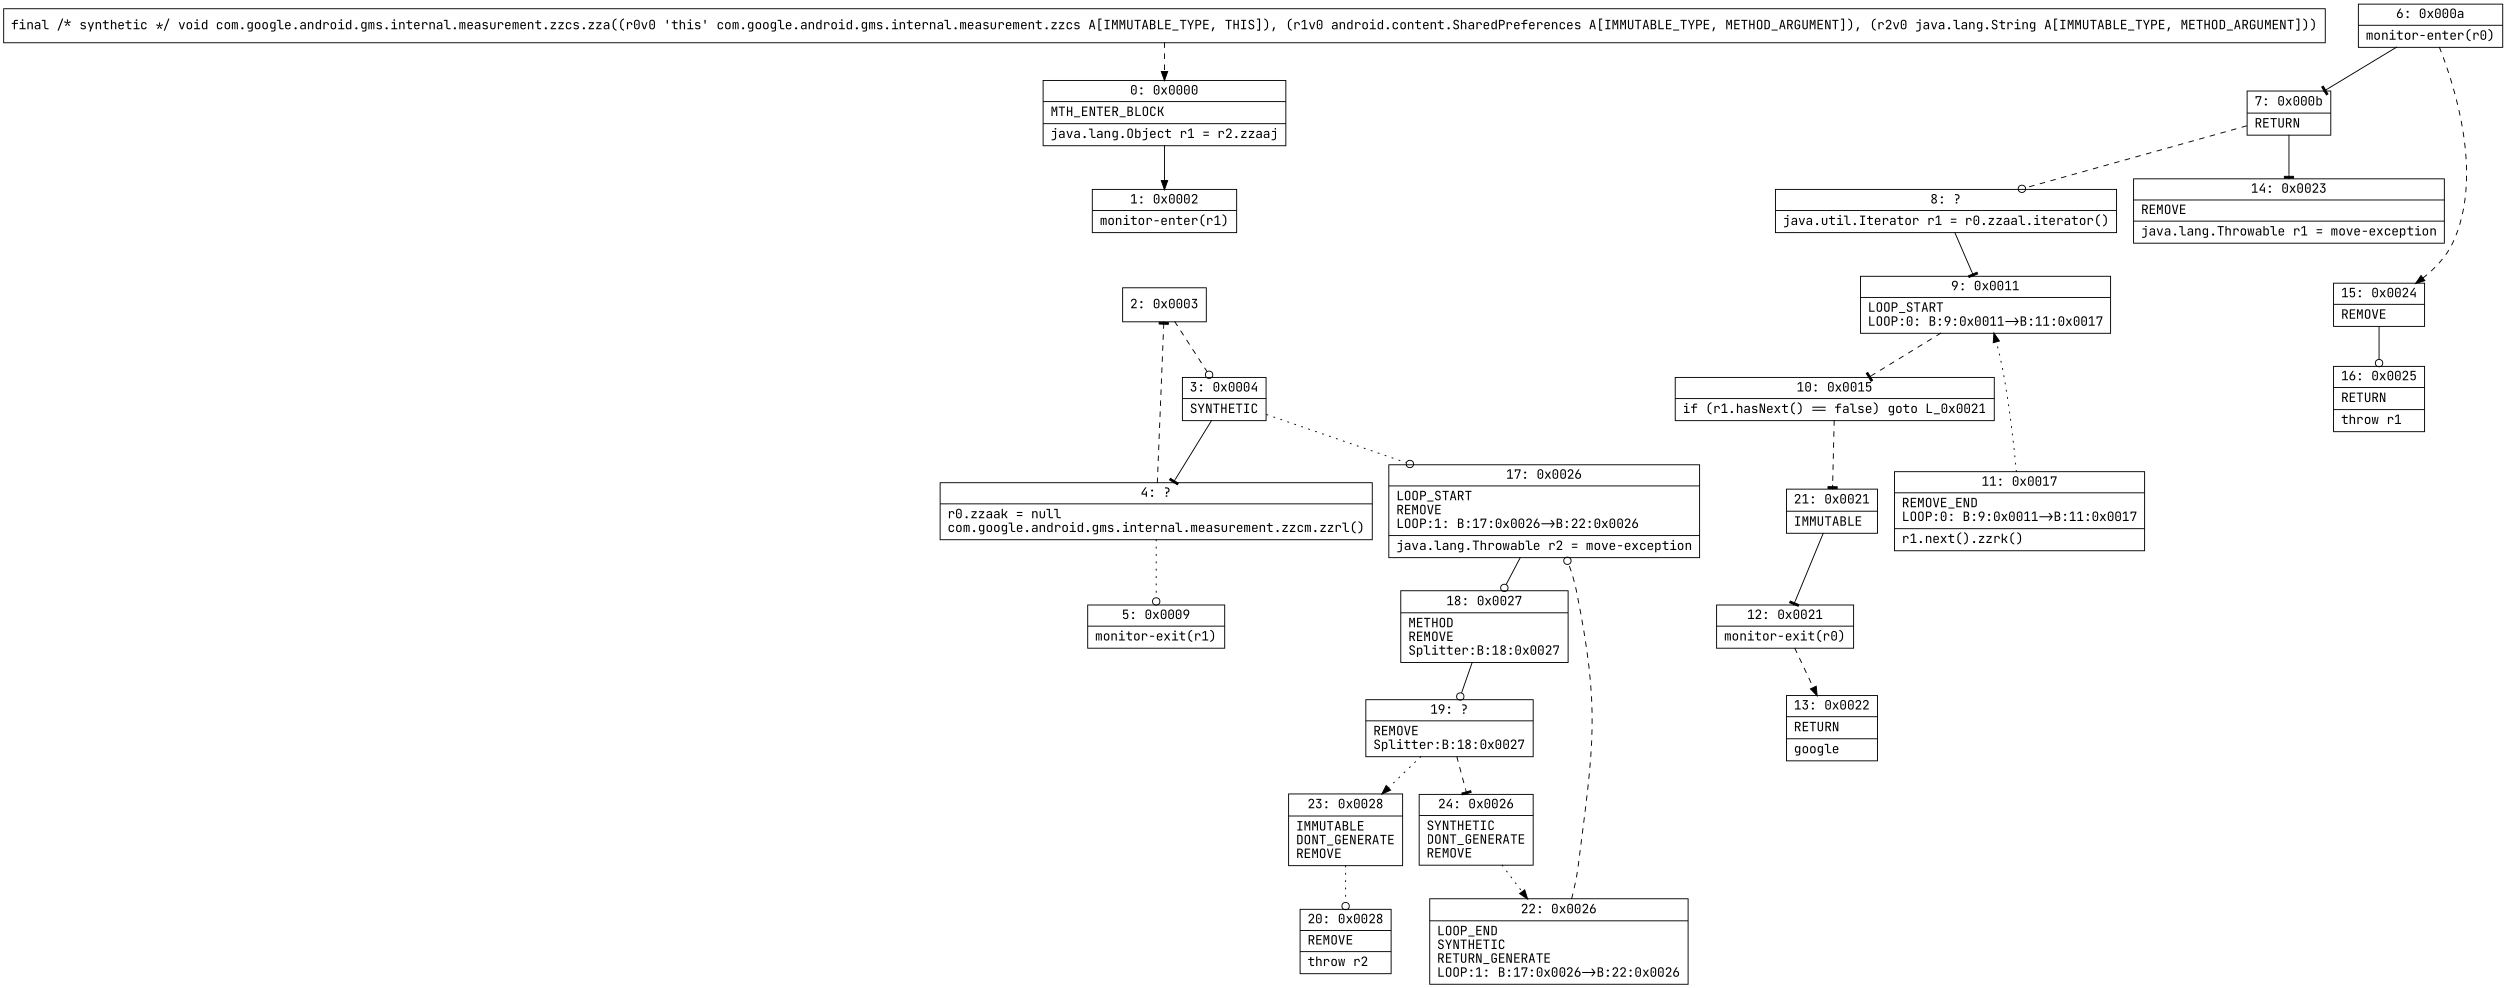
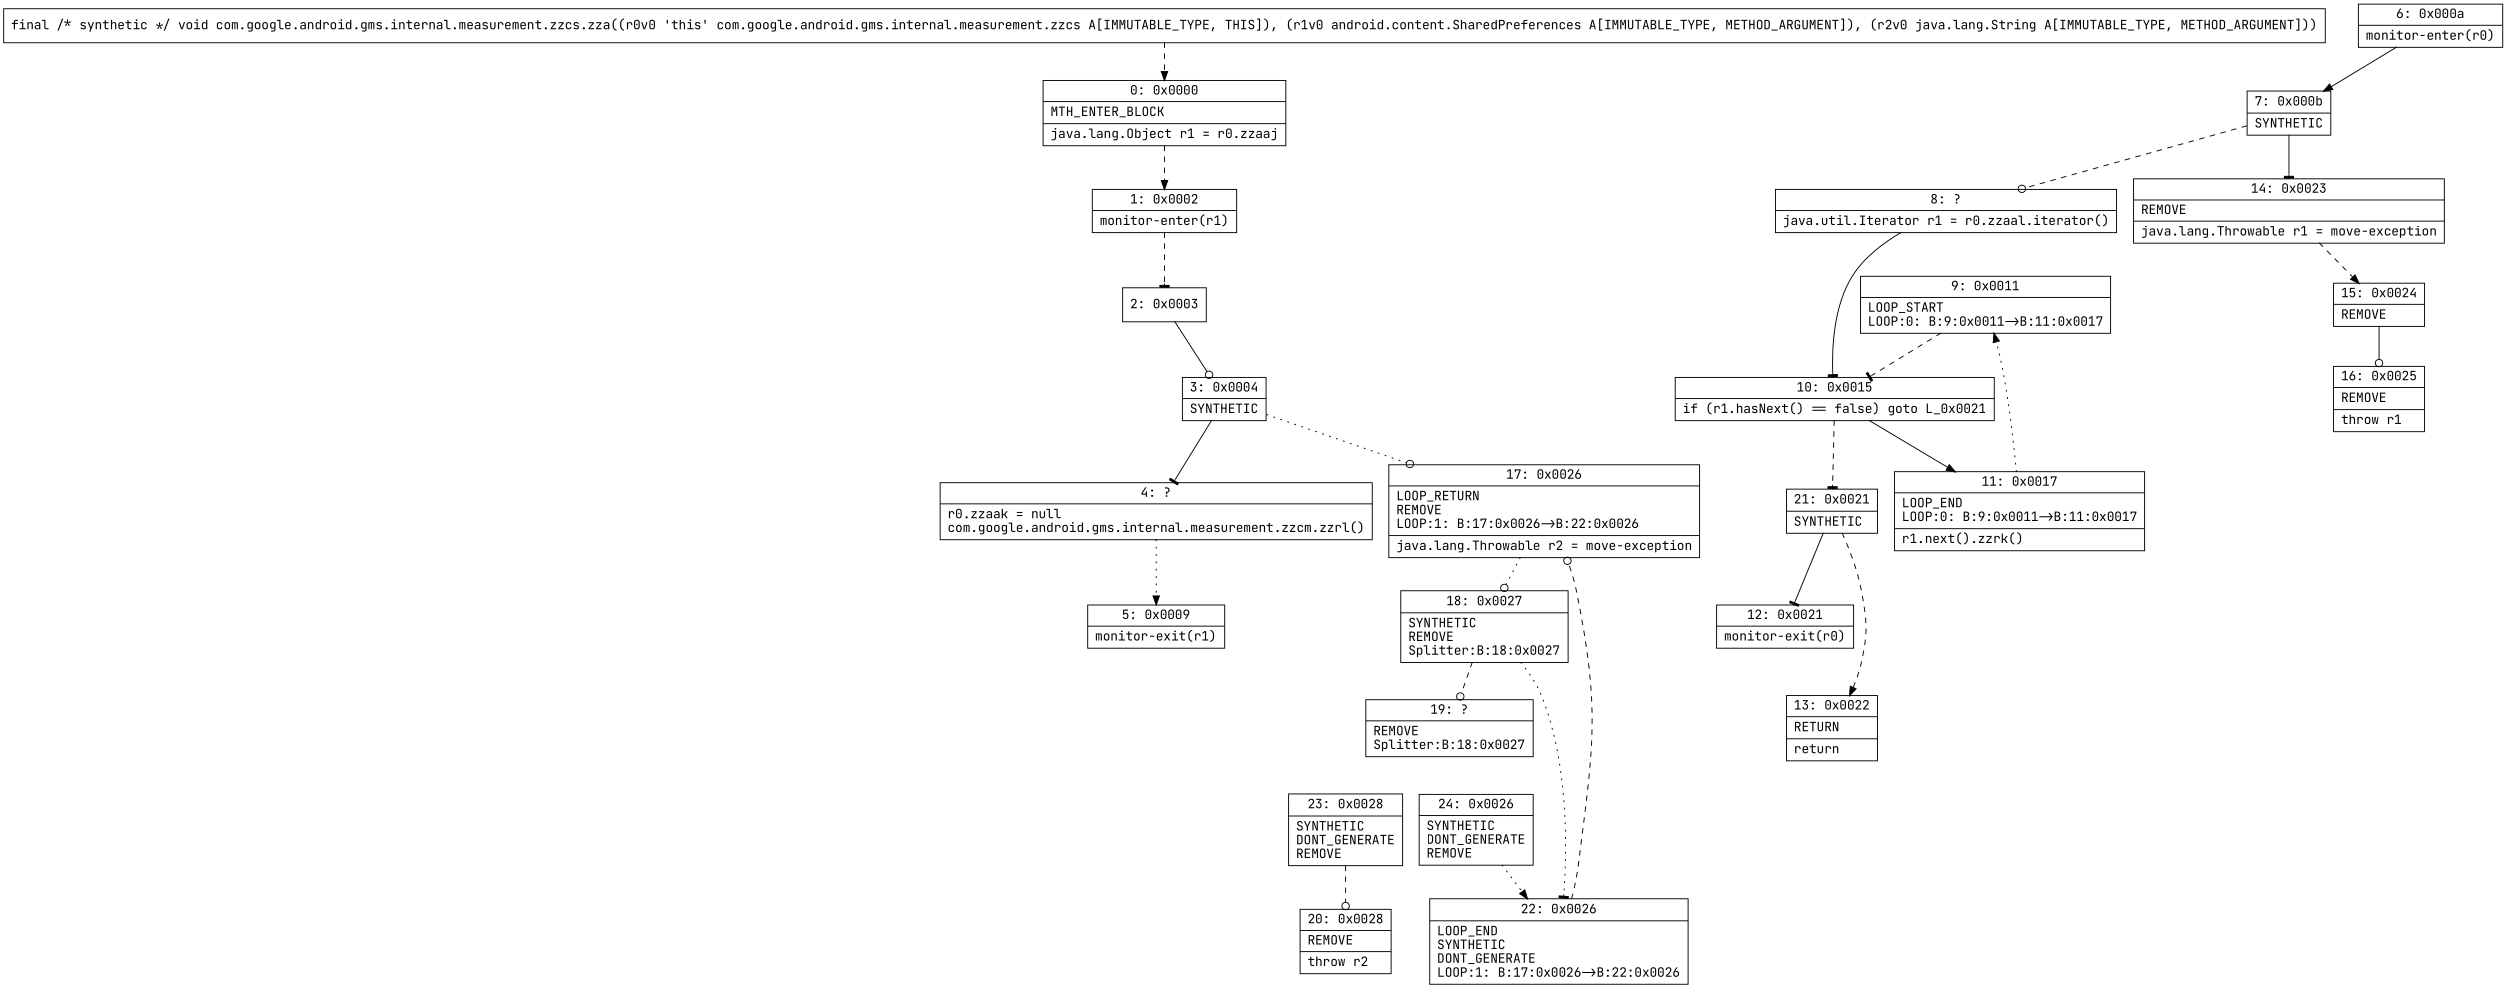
(2362, 68) -> (2362, 68)
(2277, 124) -> (2289, 124)
(1164, 134) -> (1164, 134)
(1164, 163) -> (1164, 163)
(2466, 167) -> (2336, 260)
(1963, 252) -> (1845, 291)
(1191, 346) -> (1191, 346)
(2364, 398) -> (2364, 398)
(1160, 405) -> (1164, 258)
none -> (1908, 444)
(1434, 497) -> (1438, 497)
(1940, 503) -> (1933, 503)
(1828, 522) -> (1828, 522)
(1156, 568) -> (1156, 568)
(1513, 571) -> (1513, 571)
(1431, 623) -> (1443, 623)
(1804, 668) -> (1865, 609)
(1467, 678) -> (1467, 678)
(1817, 749) -> (1817, 749)
(1405, 772) -> none
(1461, 773) -> none
none -> (1561, 774)
(1330, 827) -> (1330, 827)
(1346, 884) -> (1346, 884)
(1494, 959) -> (1487, 959)
